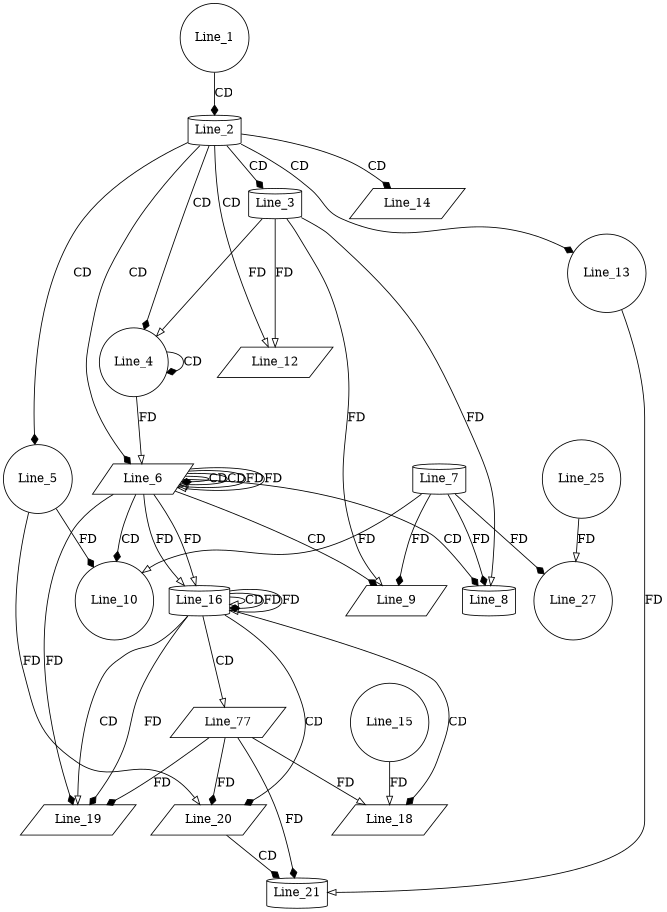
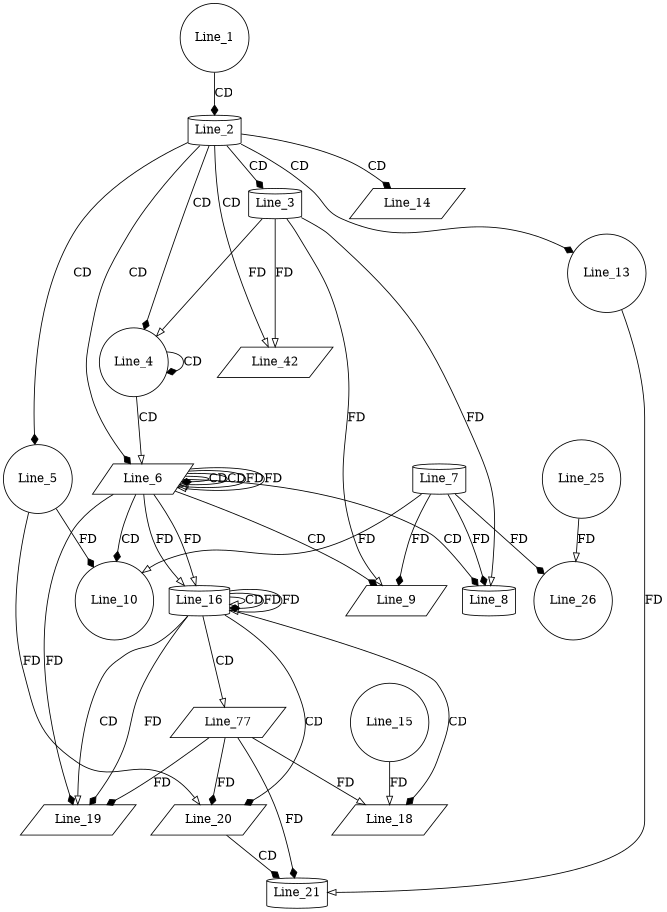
(275, 362) -> (275, 362)
(148, 418) -> (148, 418)
(573, 601) -> (573, 601)
